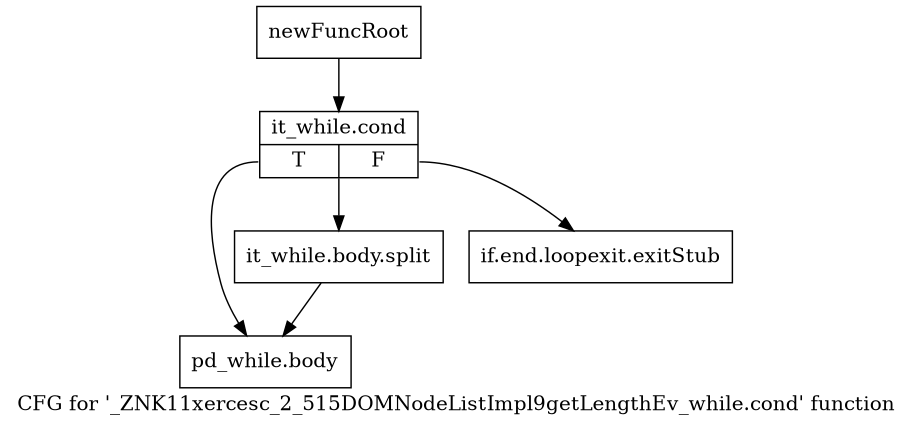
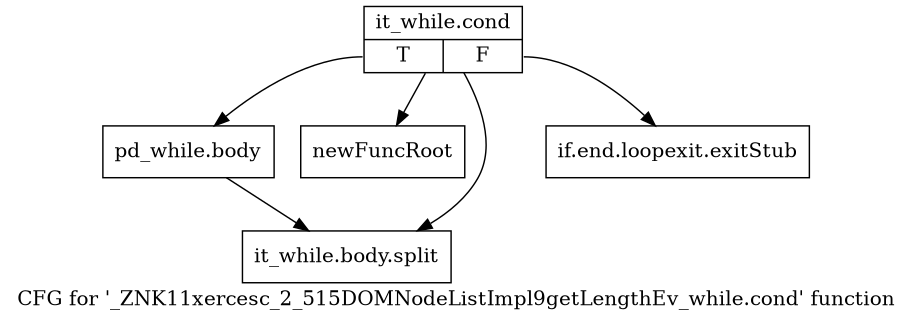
(339, 78) -> (414, 93)
(306, 304) -> (261, 200)
